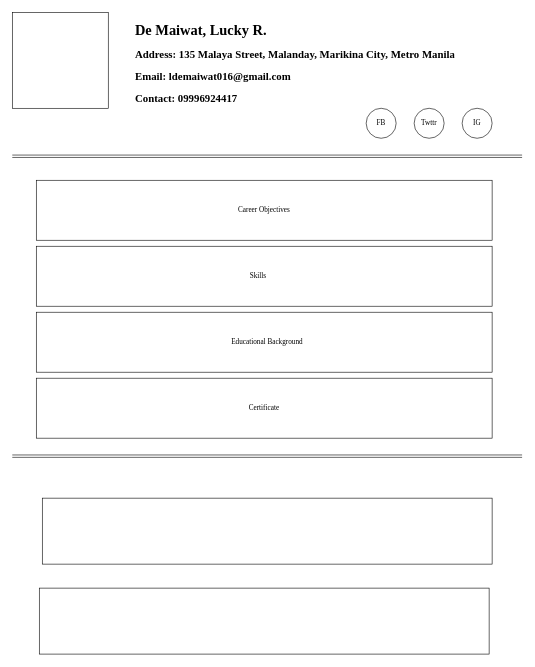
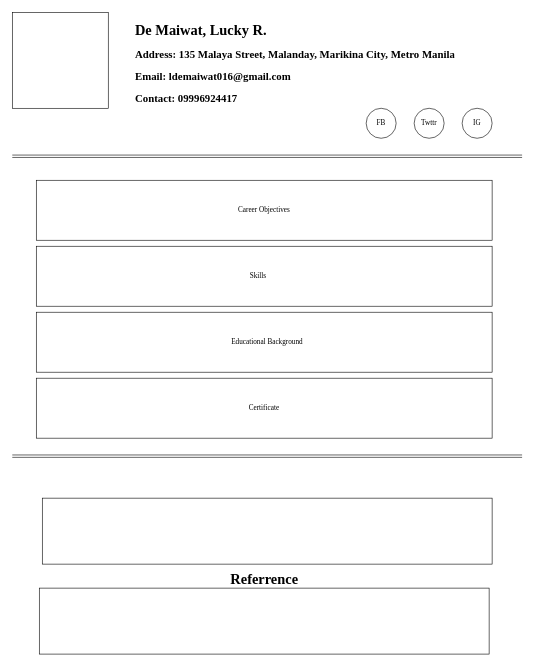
none -> (264, 579)
